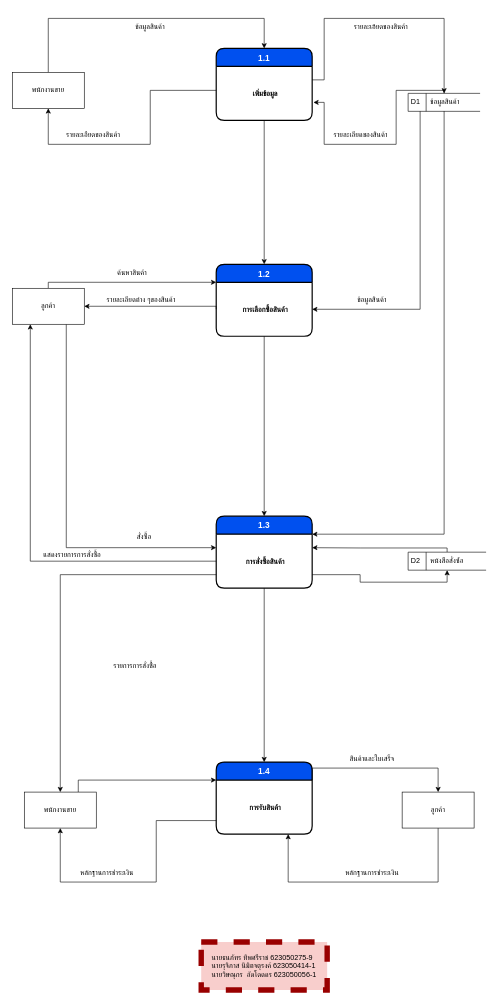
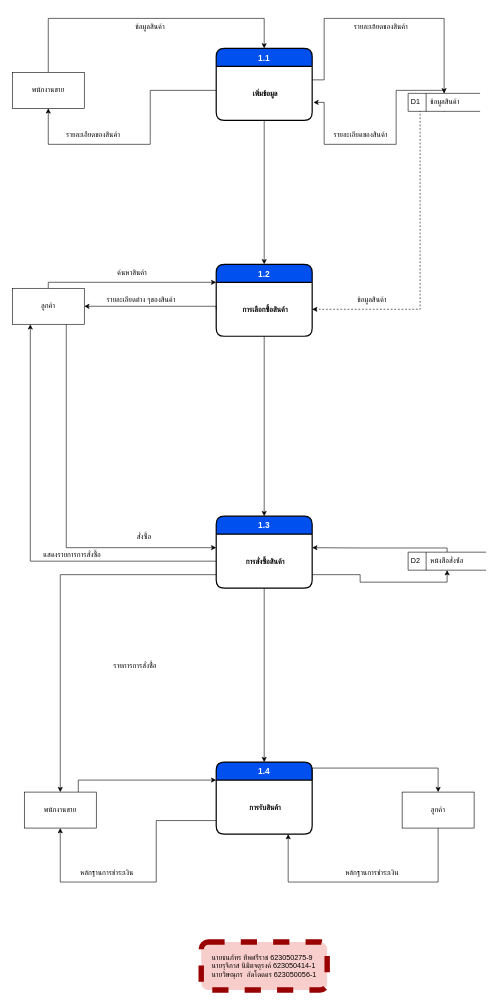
(420, 261) -> (420, 261)
(317, 534) -> none
(372, 759) -> none
(264, 966) -> (264, 966)
